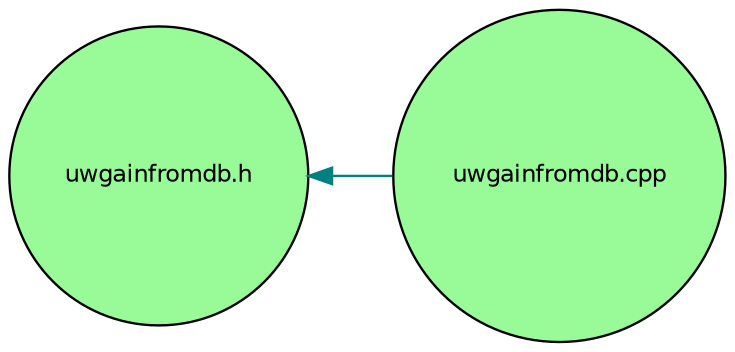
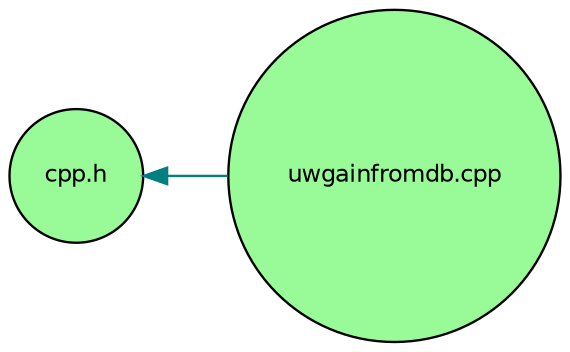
(159, 176) -> (76, 176)
